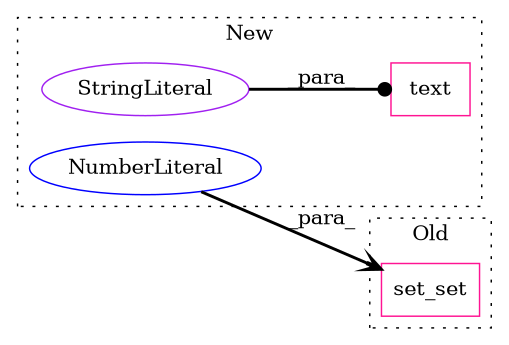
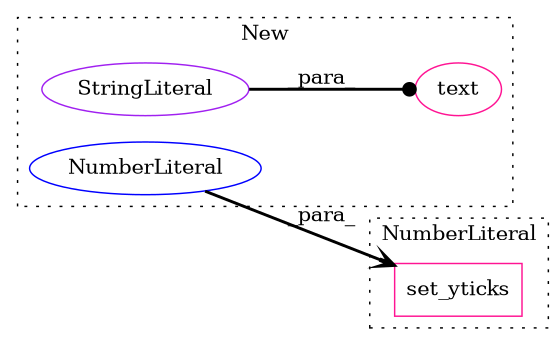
(431, 89) -> (458, 89)
(431, 235) -> (459, 235)
(431, 290) -> (458, 290)
